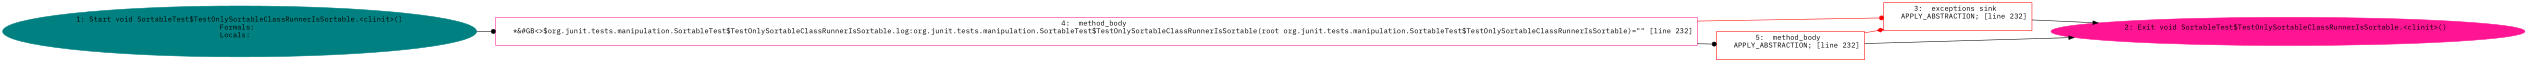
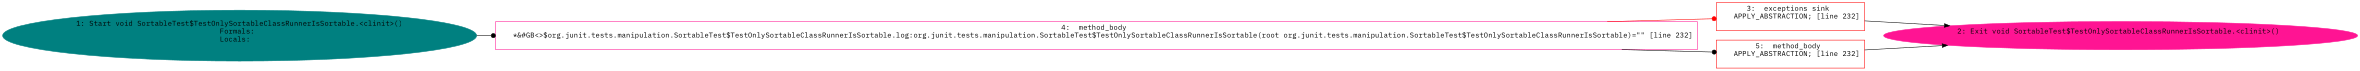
(1871, 32) -> none
